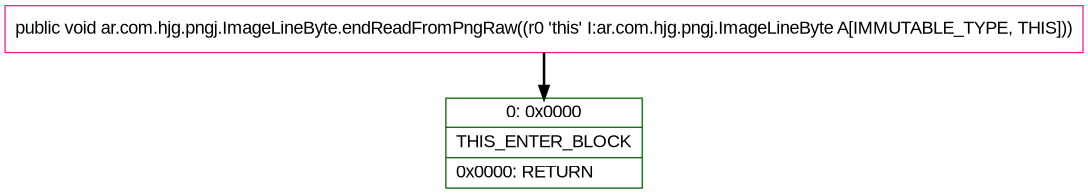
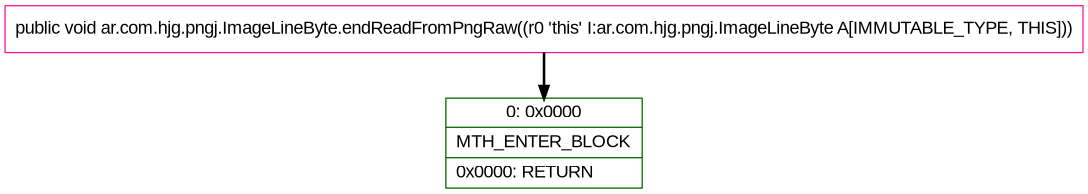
(544, 142) -> (543, 142)
